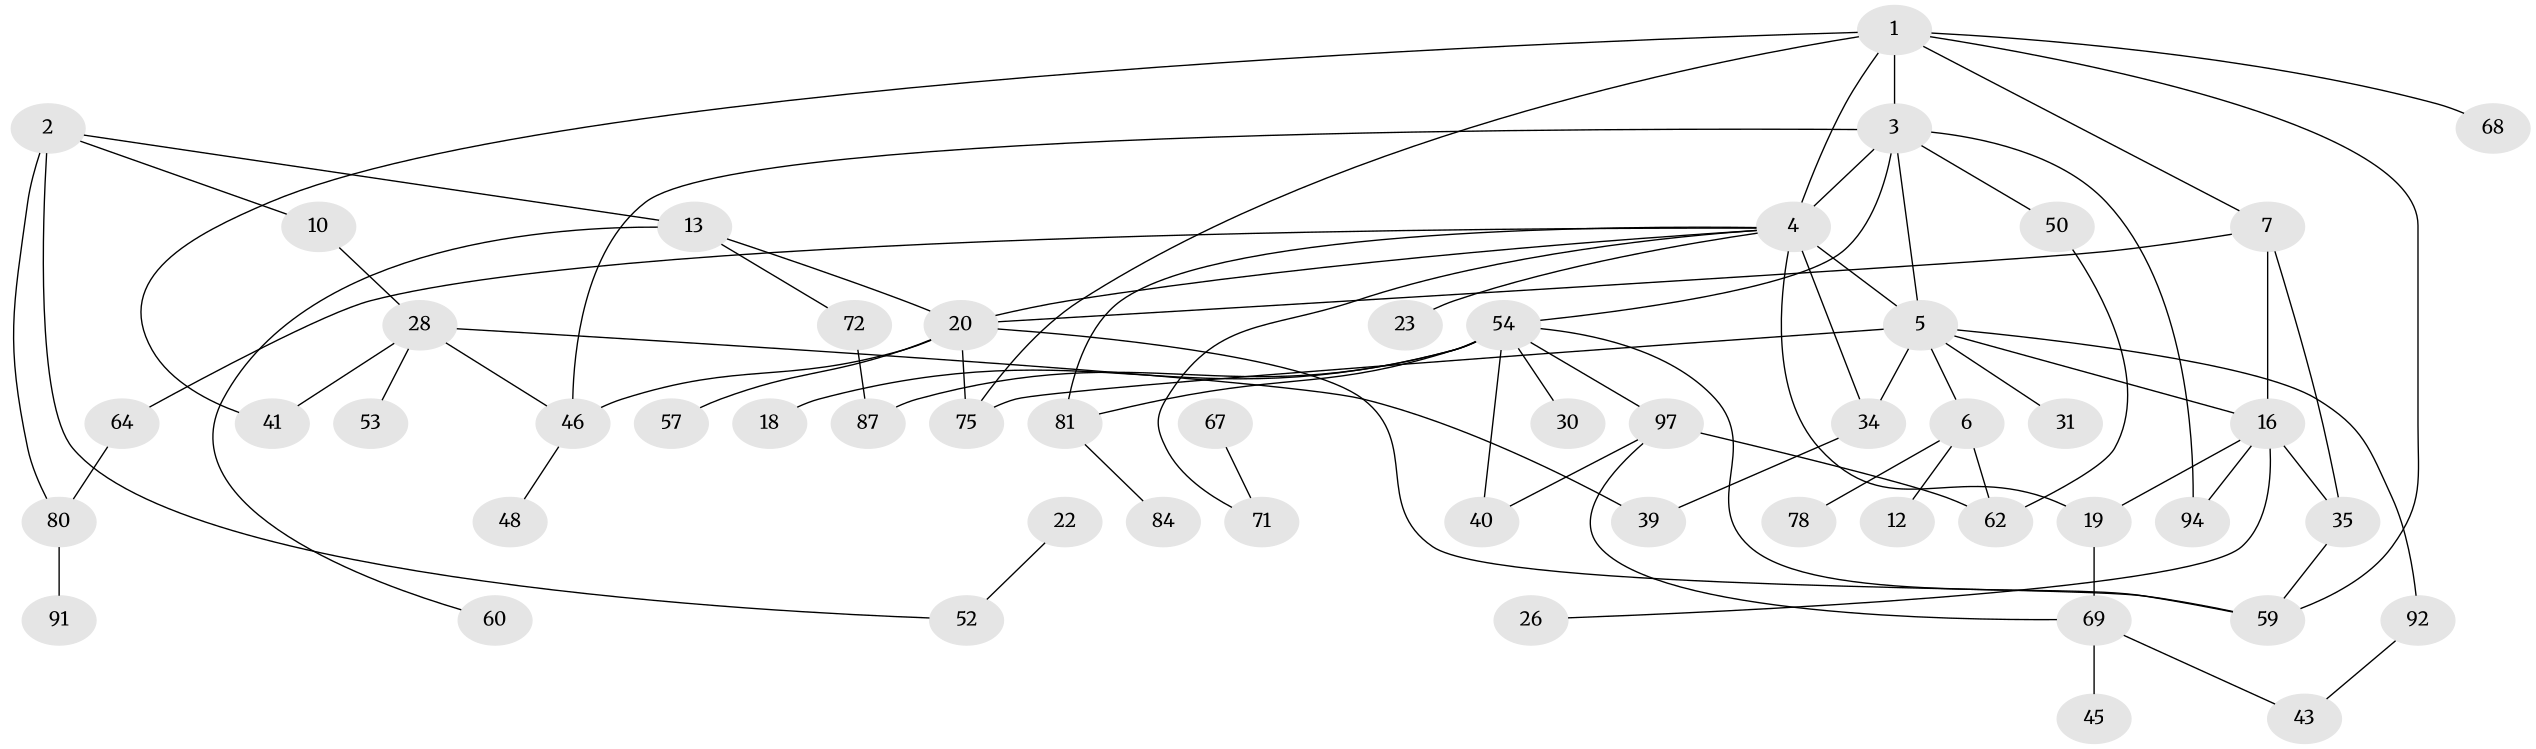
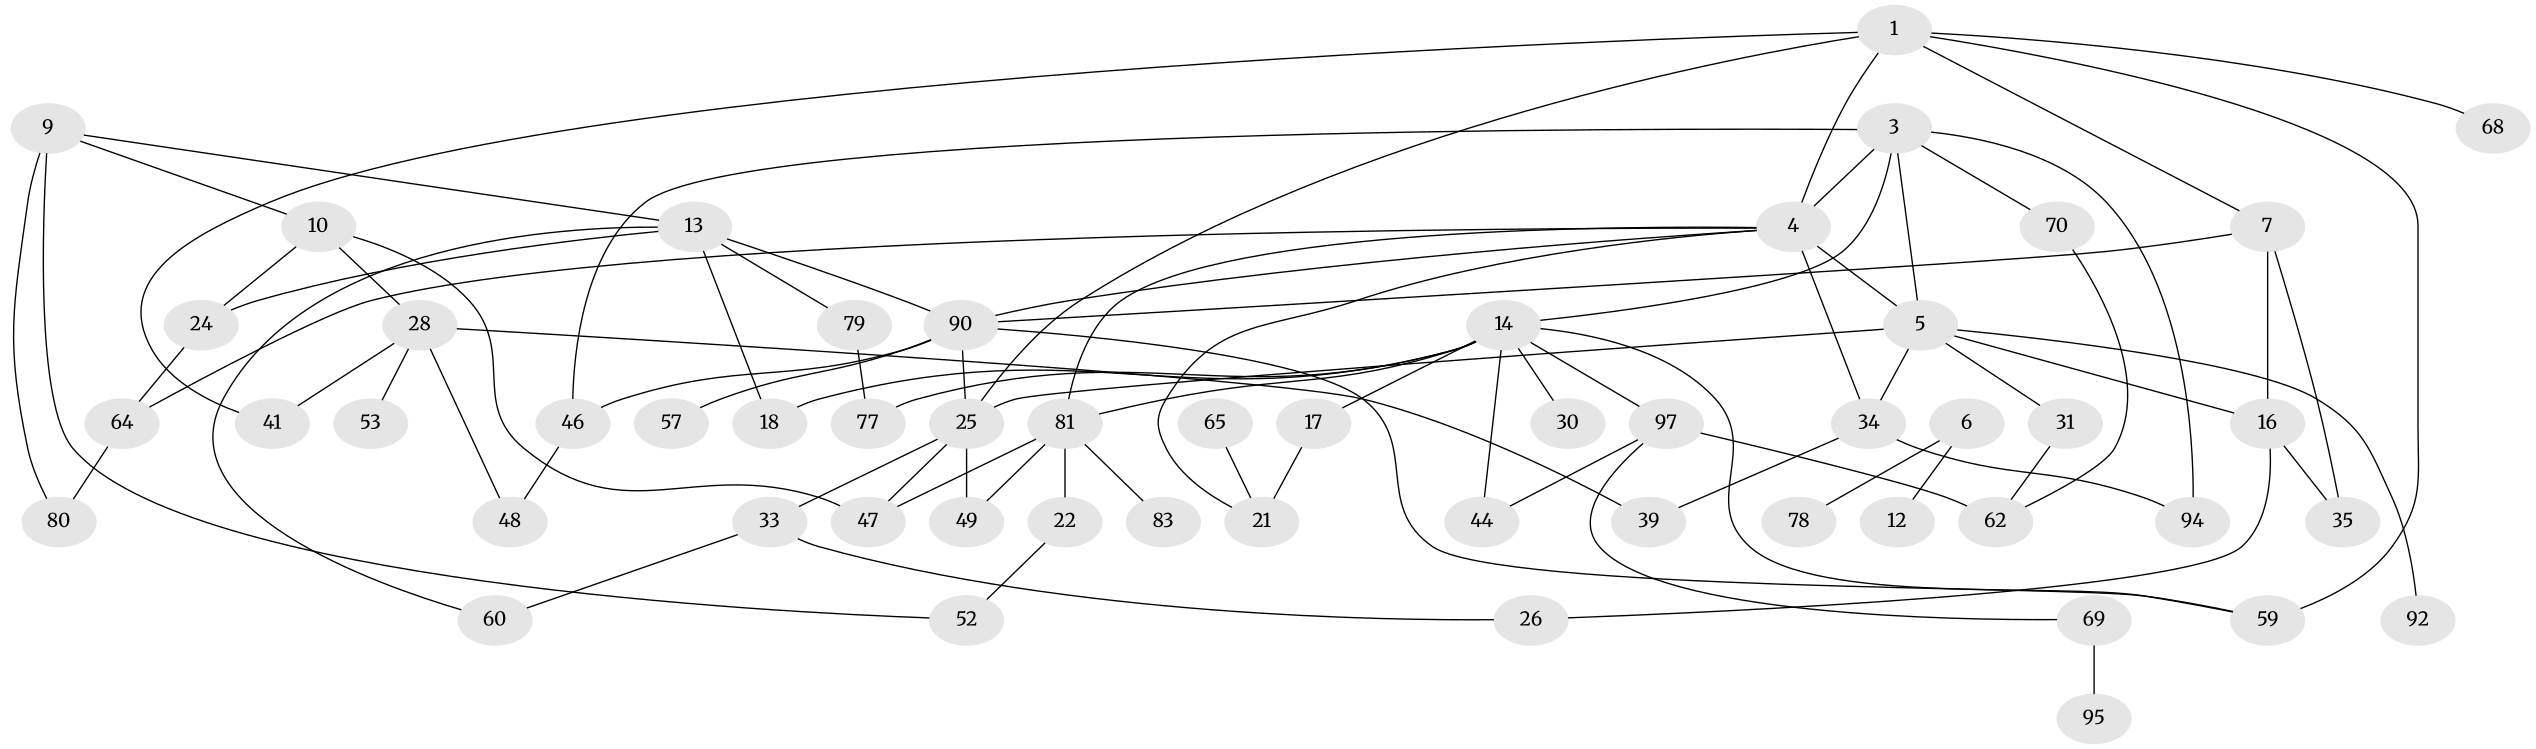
(1895, 79) -> none
(48, 128) -> (48, 128)
(2057, 227) -> (2057, 227)
none -> (201, 325)
none -> (732, 325)
(855, 325) -> (855, 325)
(961, 325) -> (961, 325)
(1405, 325) -> none
(1504, 325) -> (1504, 325)
(496, 374) -> (465, 423)
(1944, 374) -> none
(868, 424) -> (868, 424)
(967, 424) -> (967, 424)
(1215, 424) -> (1215, 424)
none -> (1314, 424)
none -> (1065, 473)
(1981, 473) -> (2036, 465)
(2230, 473) -> (2017, 471)
none -> (770, 522)
none -> (868, 522)
none -> (967, 522)
(1163, 522) -> (1163, 522)
(1262, 522) -> (1262, 522)
(1482, 522) -> (1482, 522)
(2094, 522) -> none
(2305, 571) -> none
(59, 620) -> none
(2094, 719) -> (2094, 719)
(2305, 719) -> none
